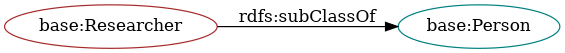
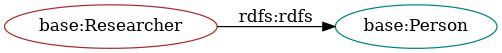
(307, 18) -> (276, 18)
